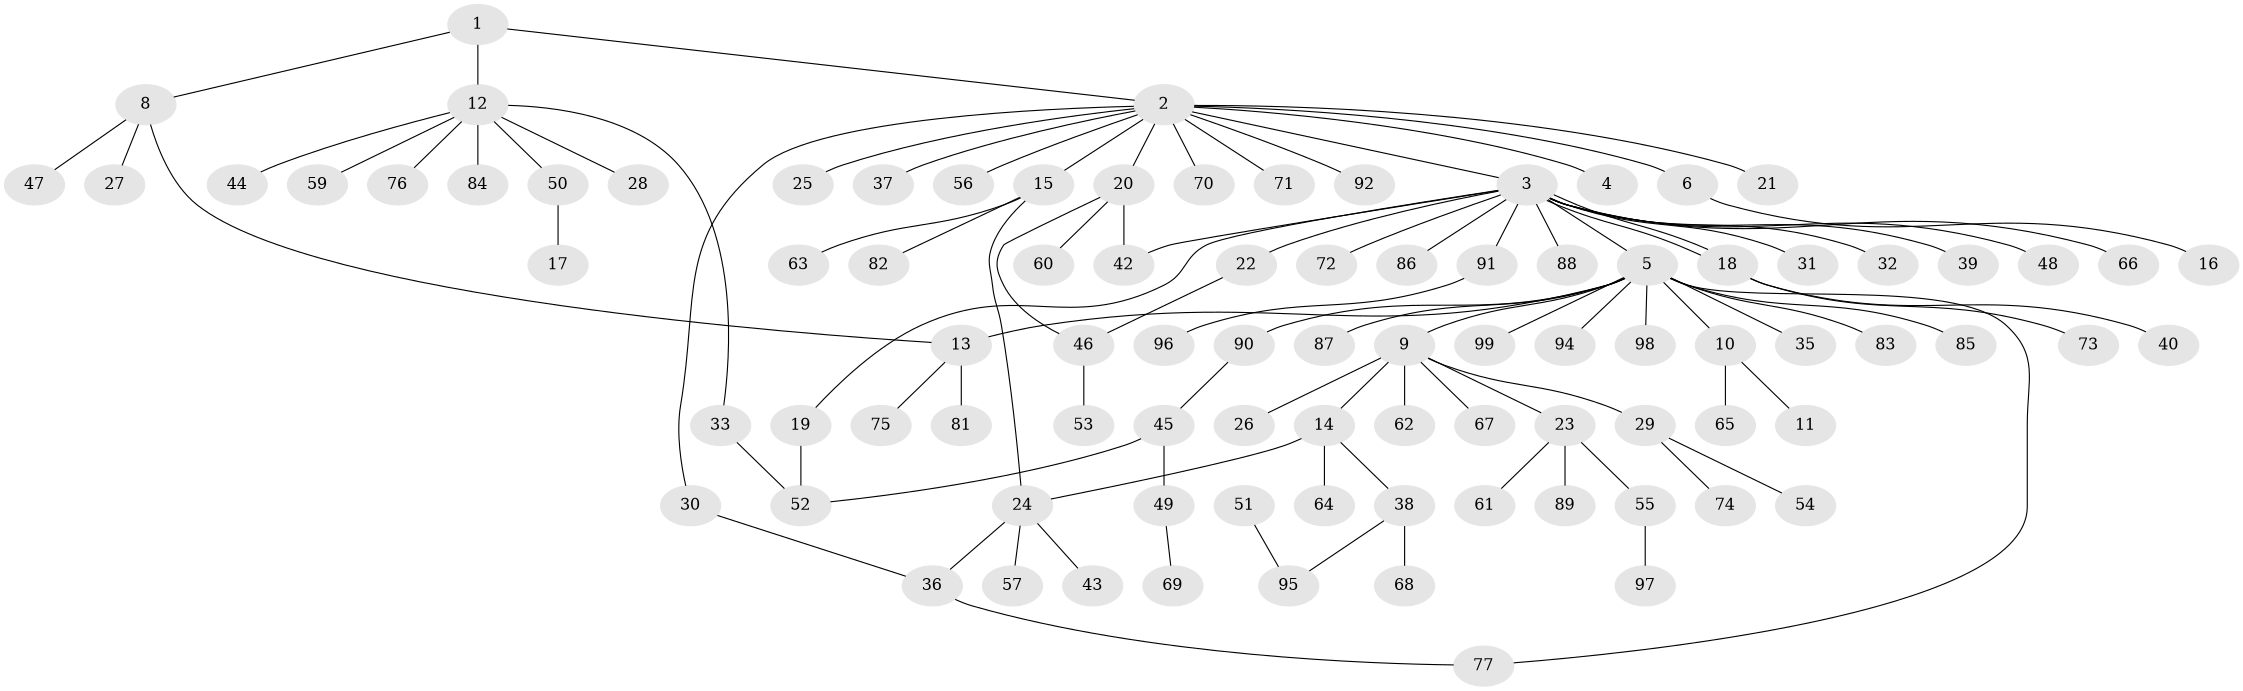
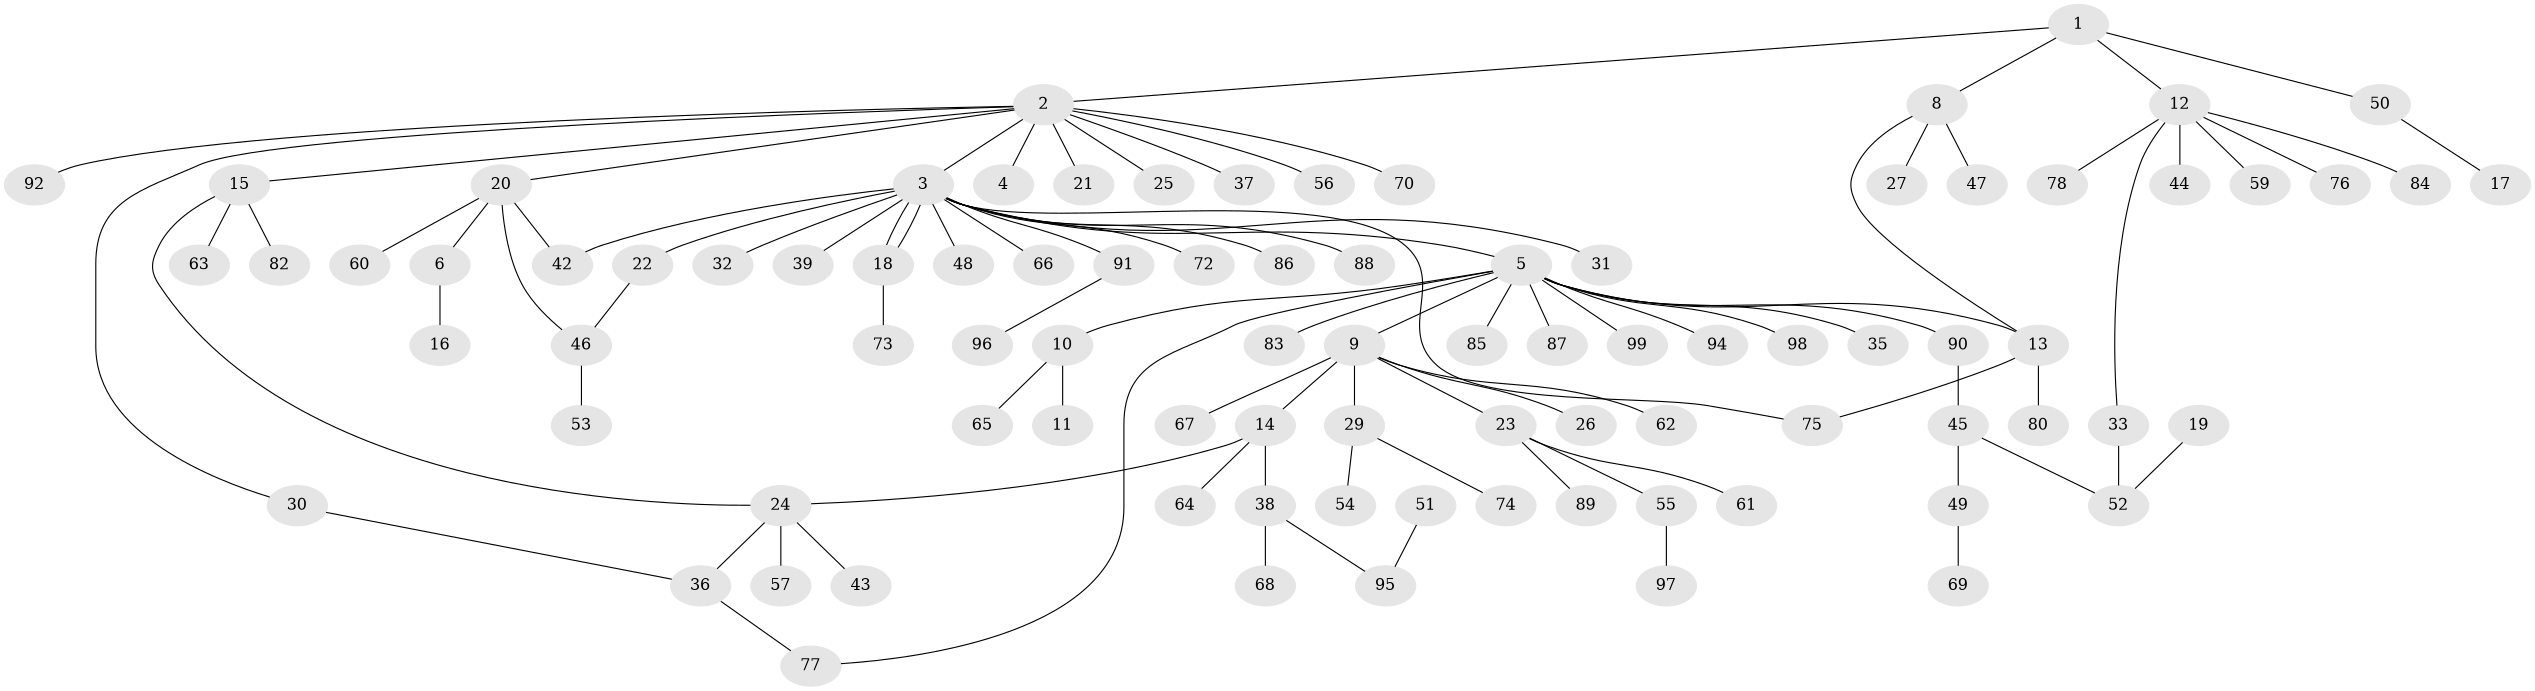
(1432, 123) -> (471, 225)
(518, 145) -> (2230, 65)
(638, 185) -> (2057, 185)
(1284, 185) -> none
(1151, 290) -> (1411, 252)
(2169, 345) -> none
(961, 426) -> (2038, 426)
